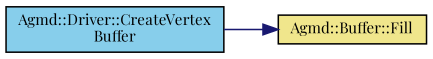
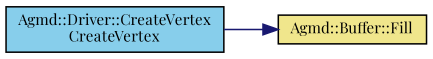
(115, 29) -> (115, 29)
